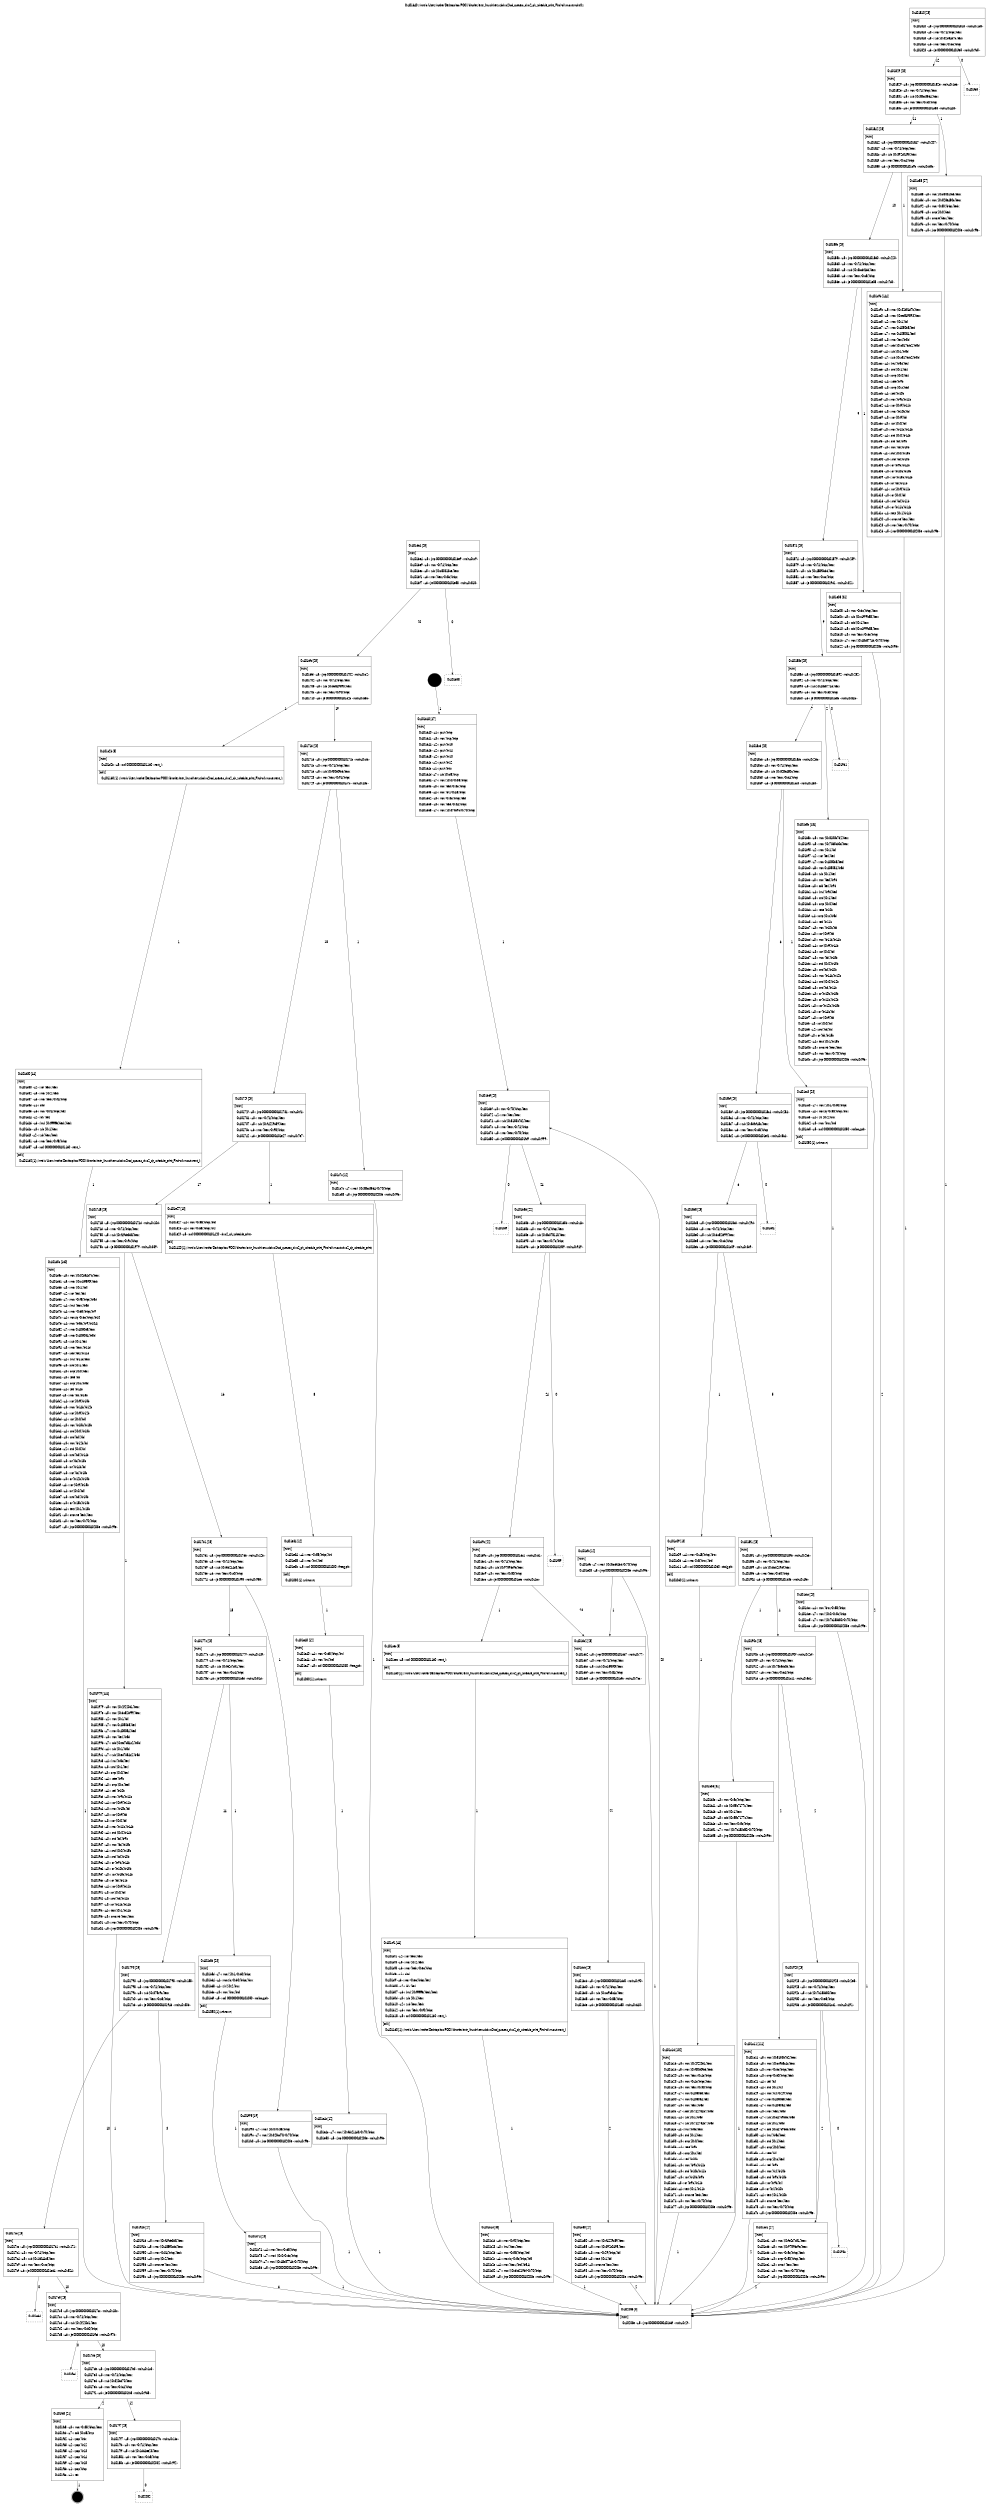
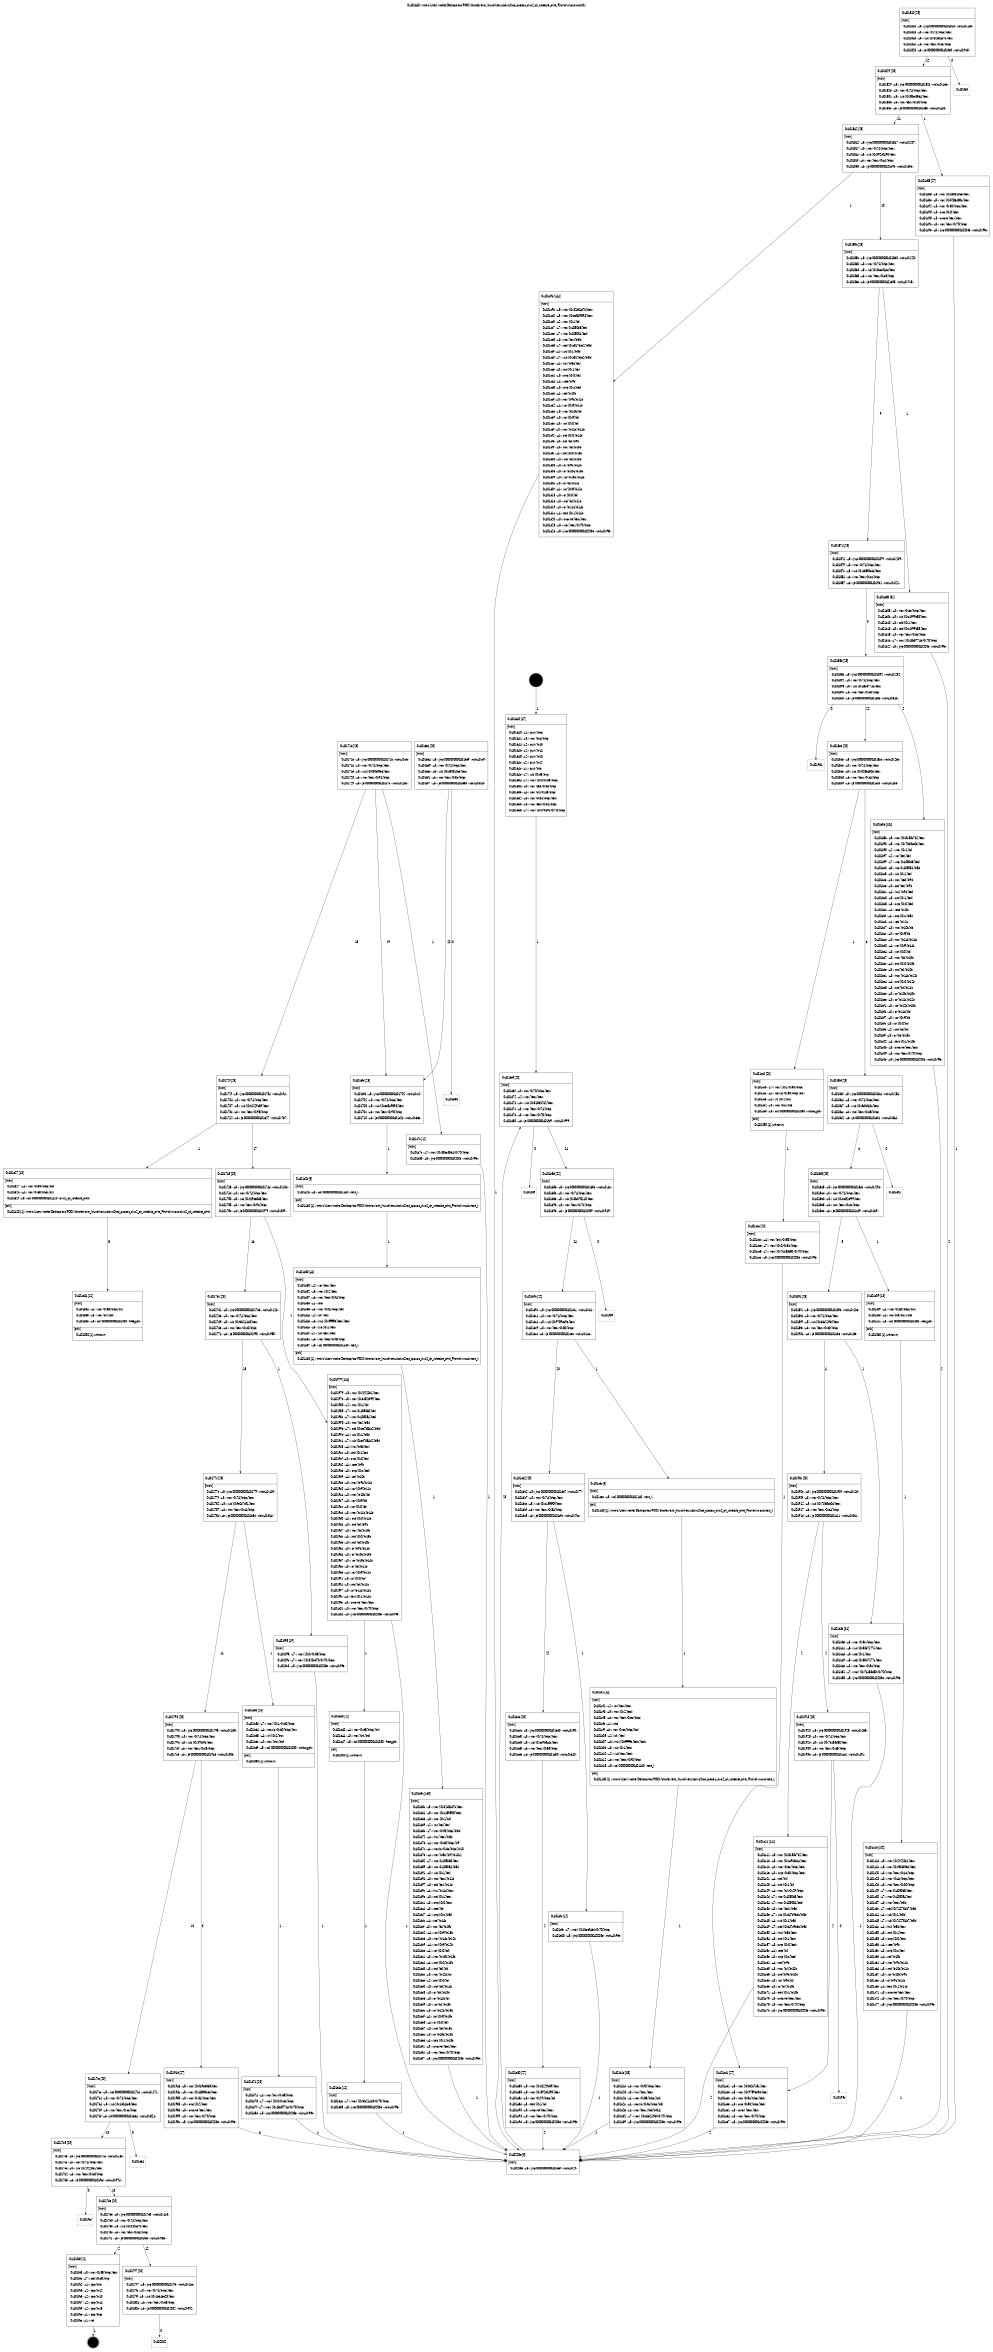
(811, 709) -> (867, 709)
(335, 722) -> (381, 932)
(611, 1605) -> (583, 1714)
(323, 1610) -> (364, 1665)
(865, 2039) -> (781, 1682)
